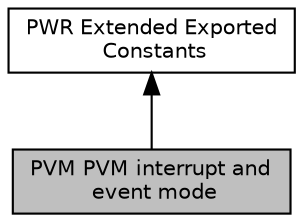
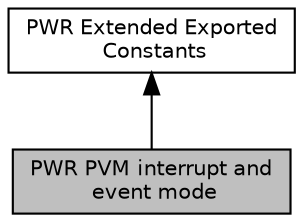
(152, 182) -> (152, 182)
